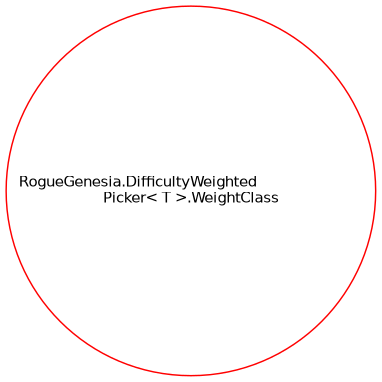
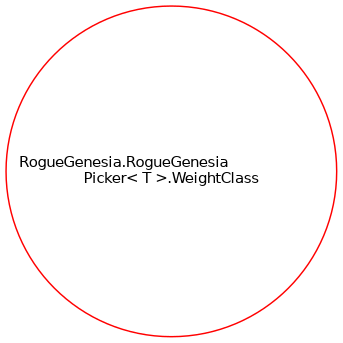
(191, 191) -> (171, 171)
